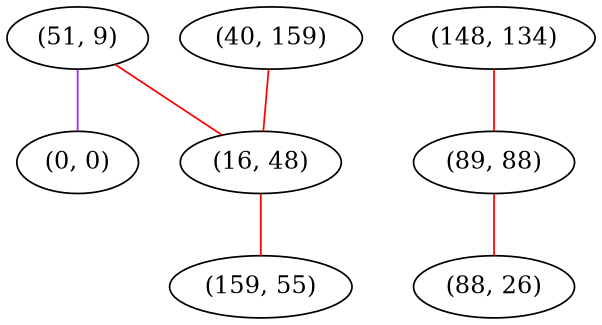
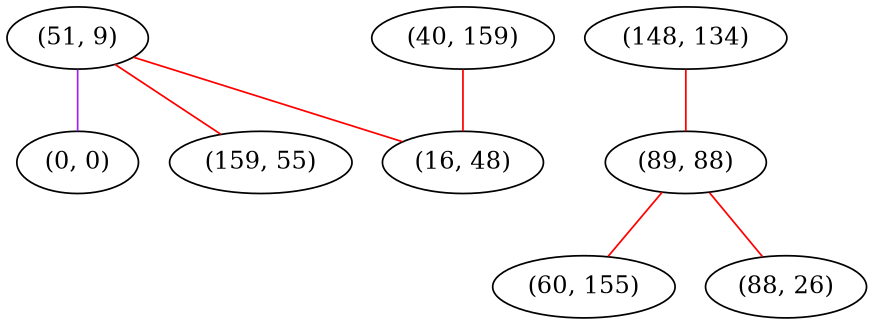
(261, 225) -> (168, 99)
none -> (584, 287)
